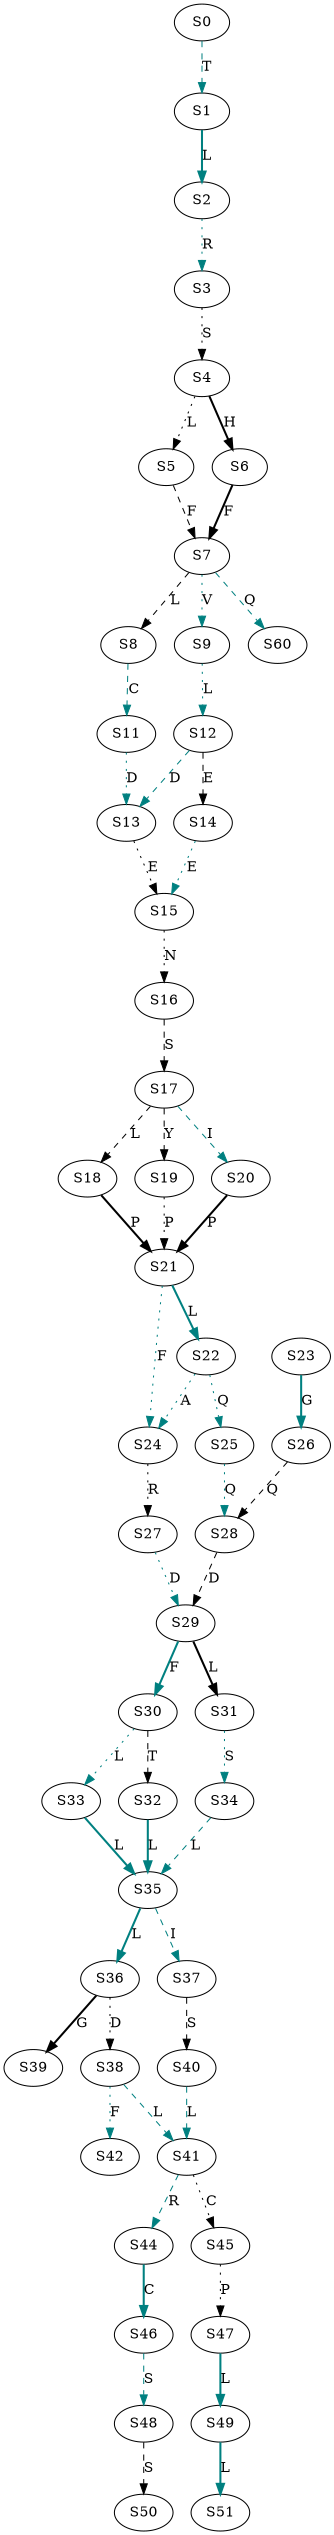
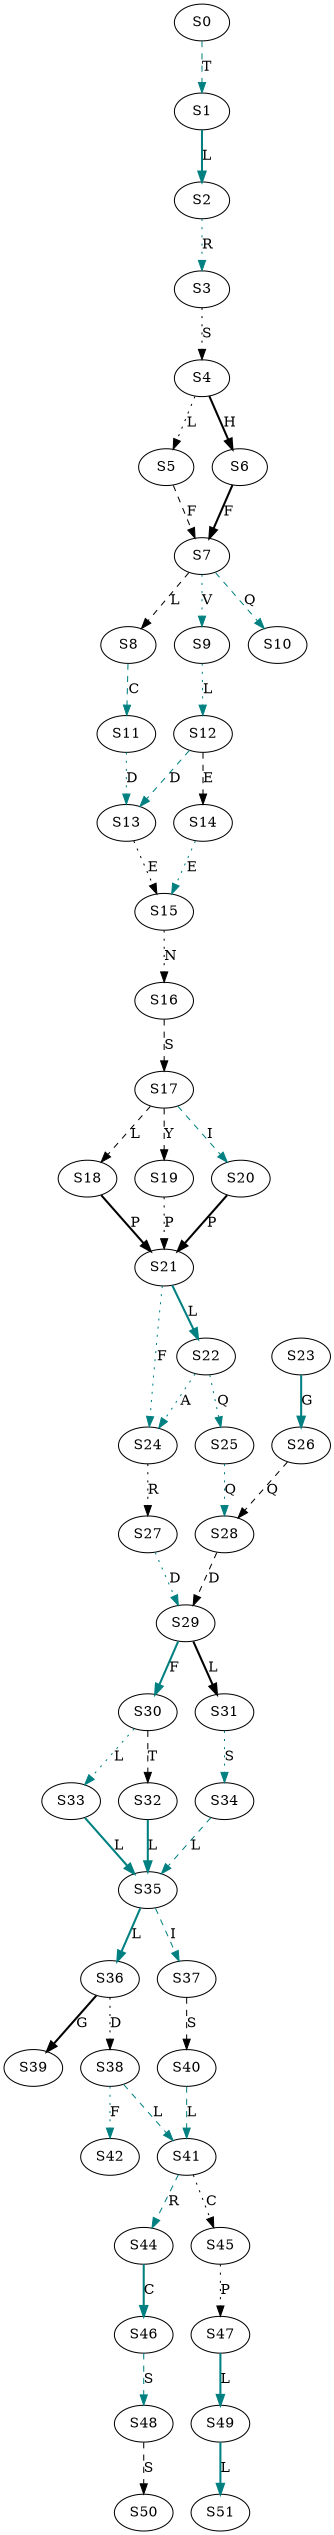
(278, 645) -> (278, 645)
